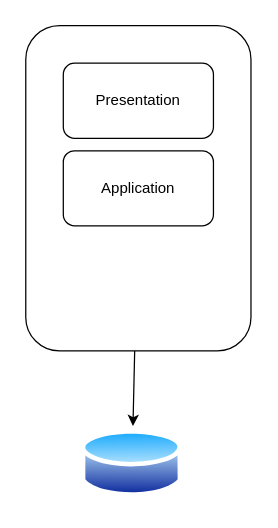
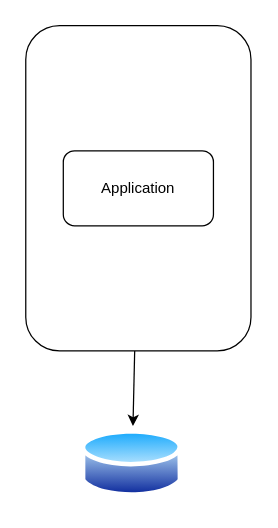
(138, 101) -> none
